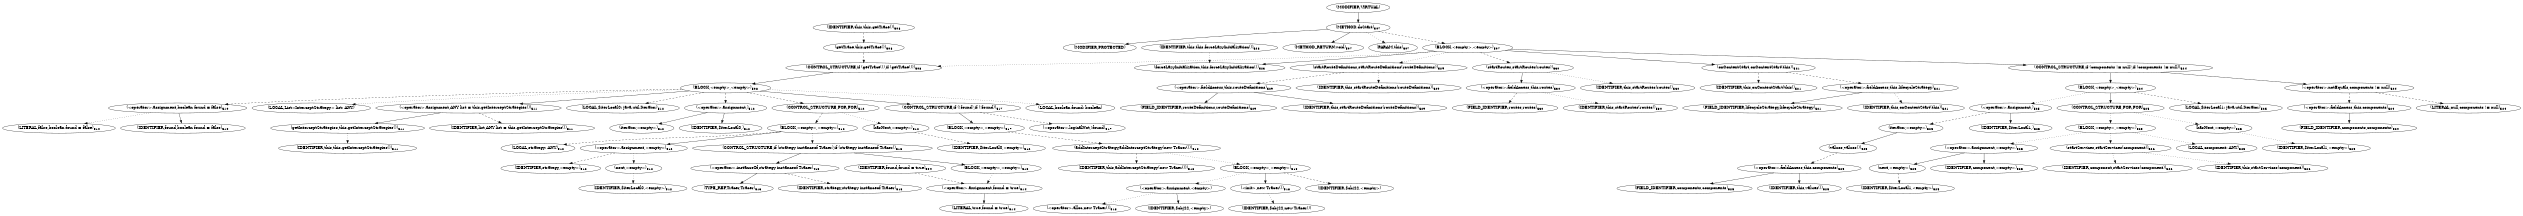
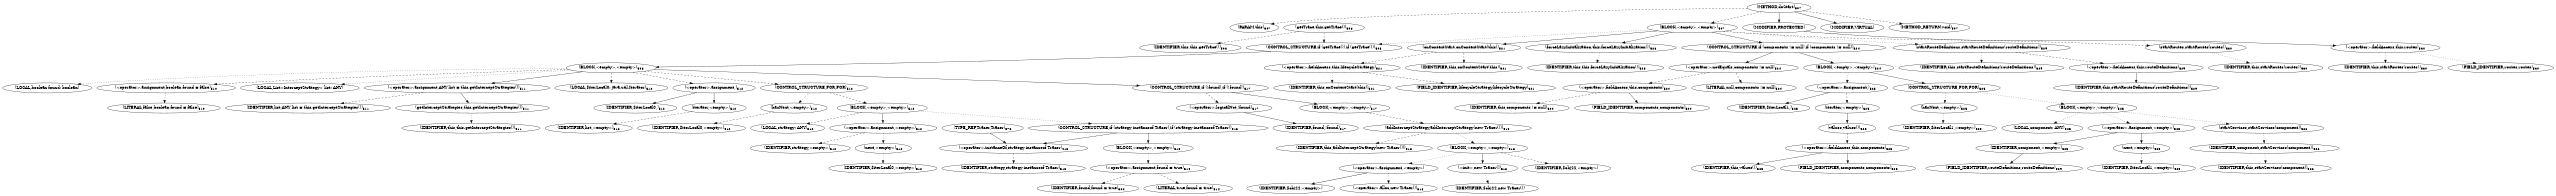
(1358, 16) -> (1814, 17)
(864, 36) -> (1260, 37)
(1342, 37) -> (1851, 17)
(1374, 37) -> (1510, 12)
(1210, 56) -> (1599, 56)
(1522, 77) -> (2068, 41)
(1212, 97) -> (2018, 157)
(1514, 97) -> (2442, 58)
(1828, 98) -> (1402, 78)
none -> (1512, 108)
(2226, 108) -> none
(183, 128) -> none
none -> (589, 128)
none -> (1316, 128)
(2185, 158) -> (2265, 157)
(750, 178) -> (997, 137)
(938, 178) -> (1119, 178)
(758, 188) -> (1008, 128)
(984, 197) -> (1167, 178)
